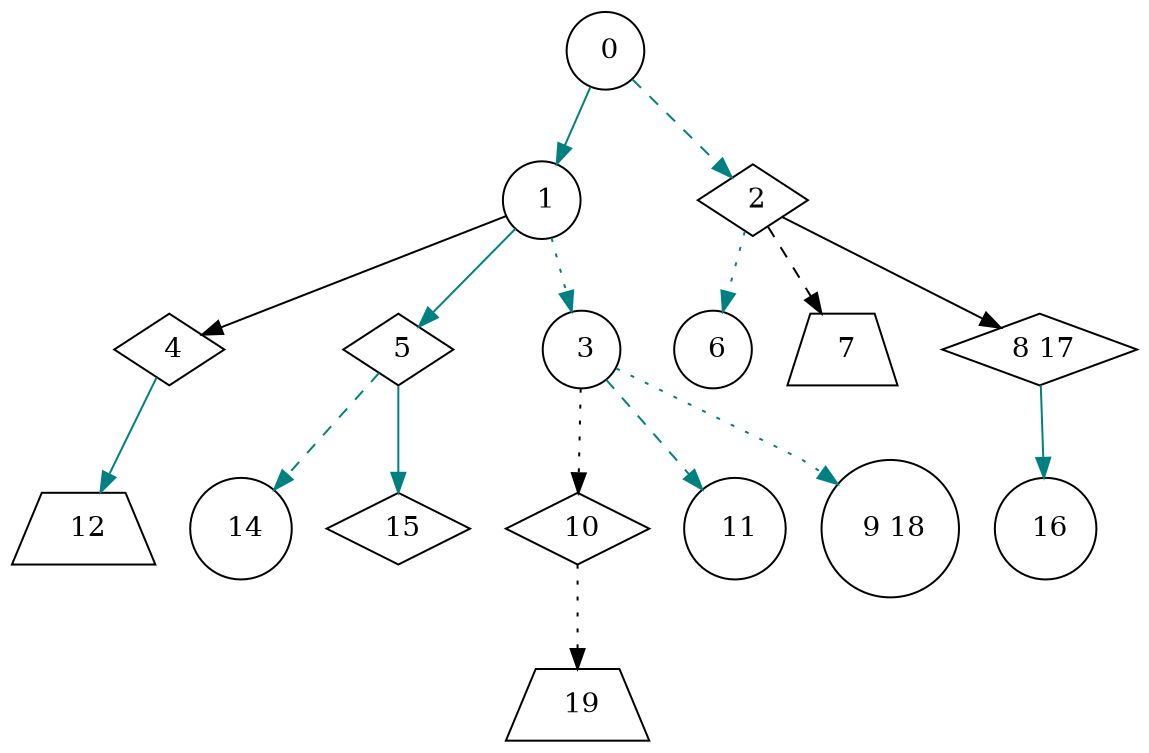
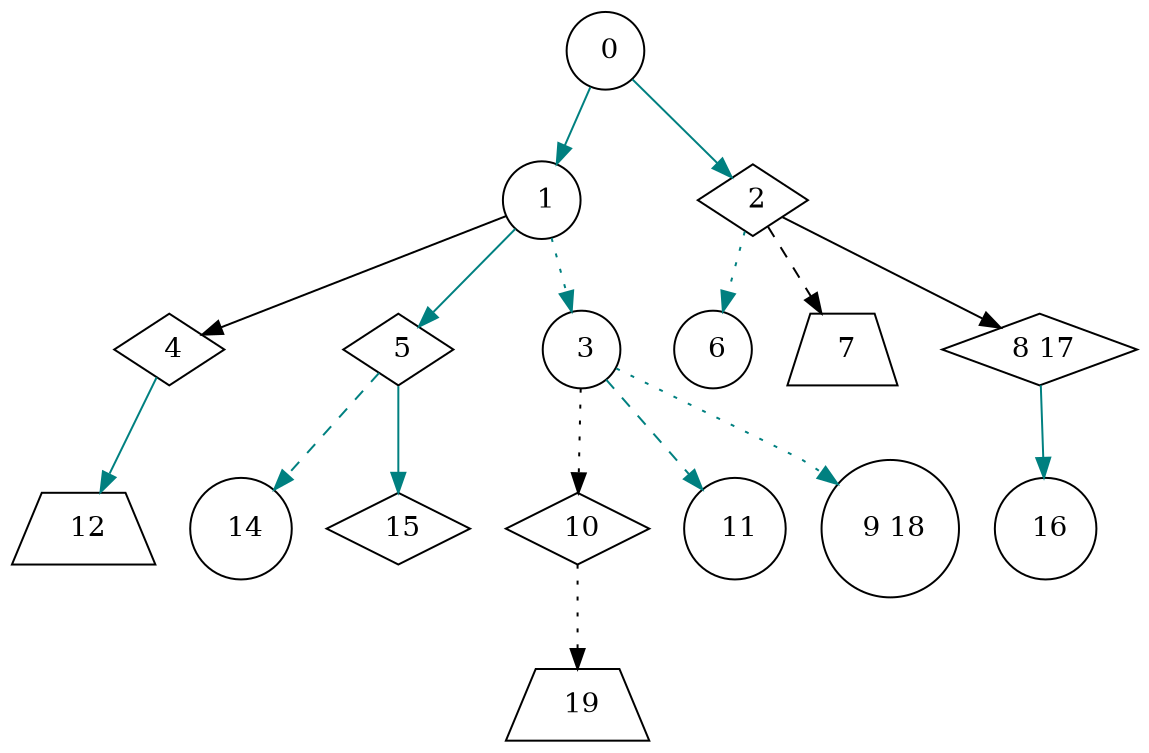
(675, 121) -> (675, 121)
